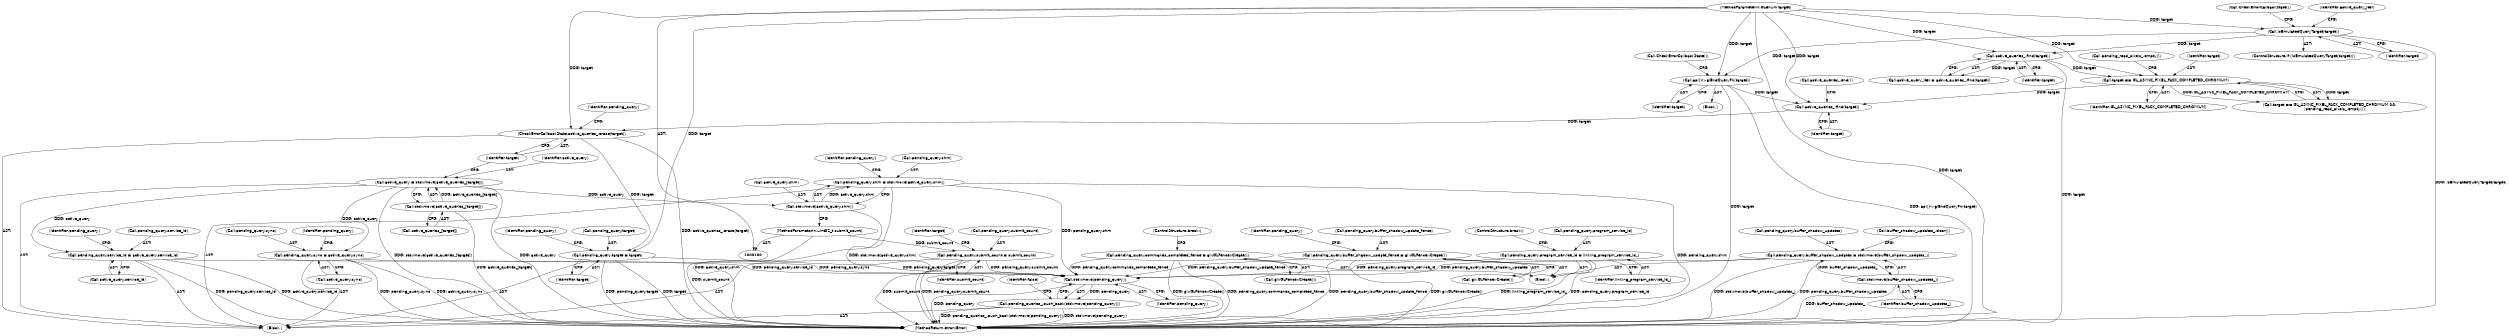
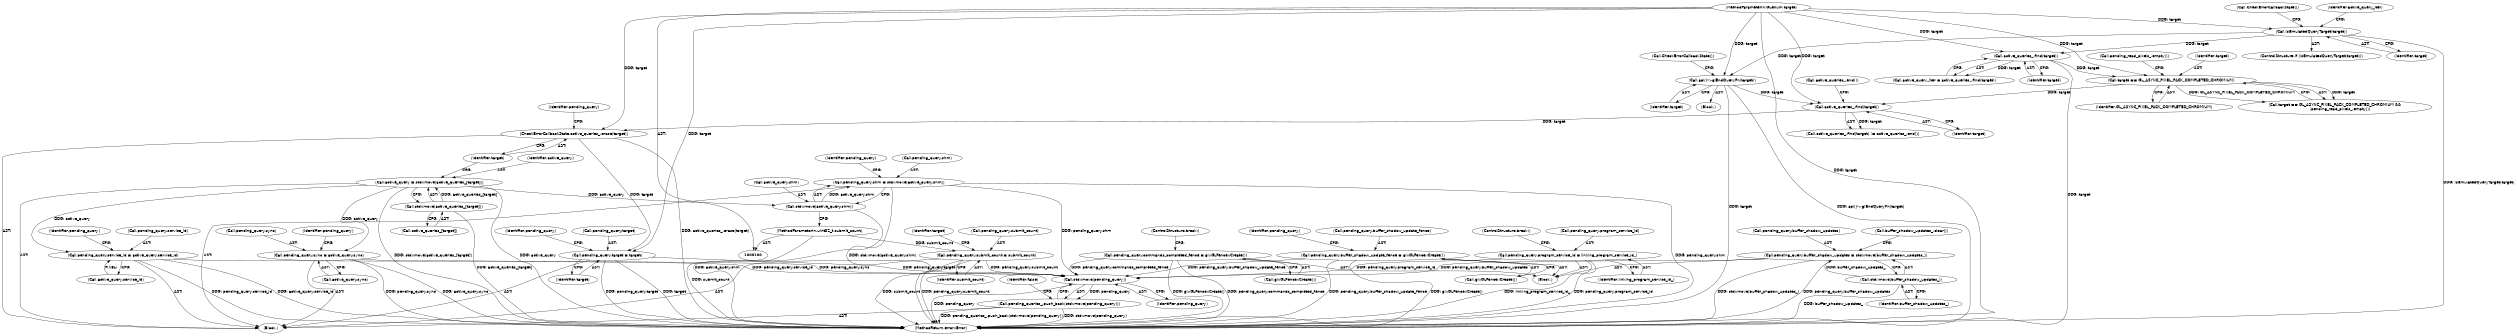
none -> (1863, 134)
(114, 267) -> (112, 267)
